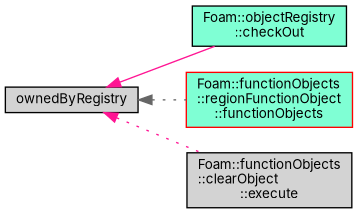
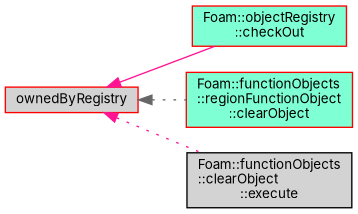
(269, 26) -> (269, 26)
(72, 100) -> (72, 100)
(269, 100) -> (269, 100)
